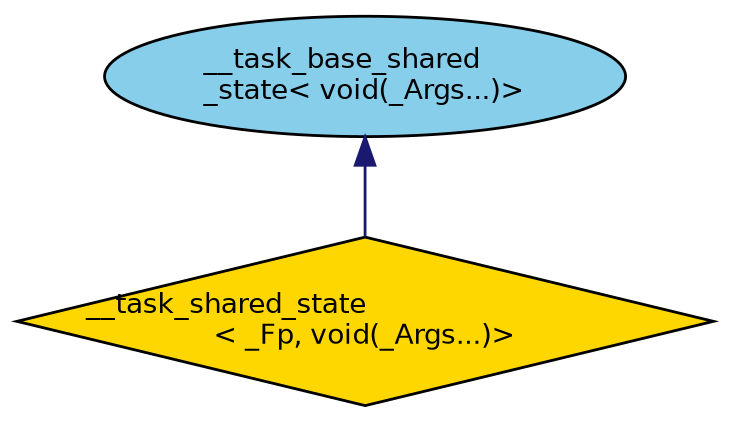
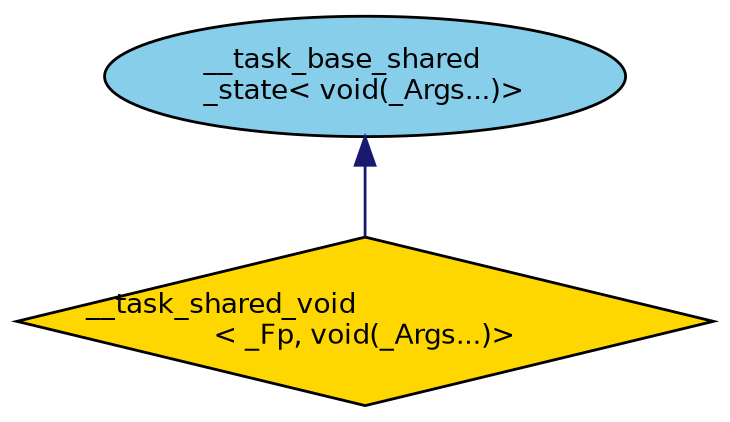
(365, 321) -> (365, 321)
